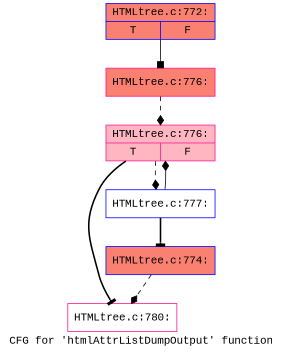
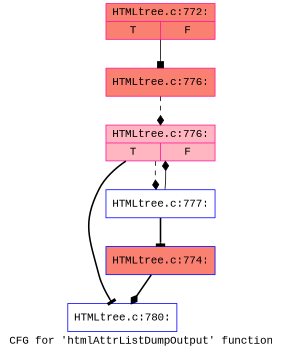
(161, 21) -> (161, 21)
(144, 285) -> (144, 285)
(122, 318) -> (122, 318)
